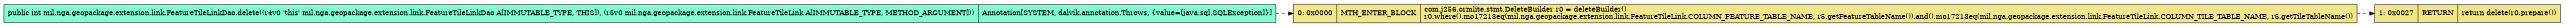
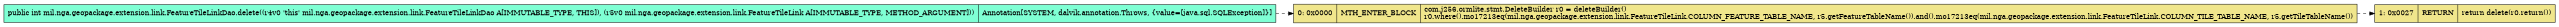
(2509, 13) -> (2507, 13)
